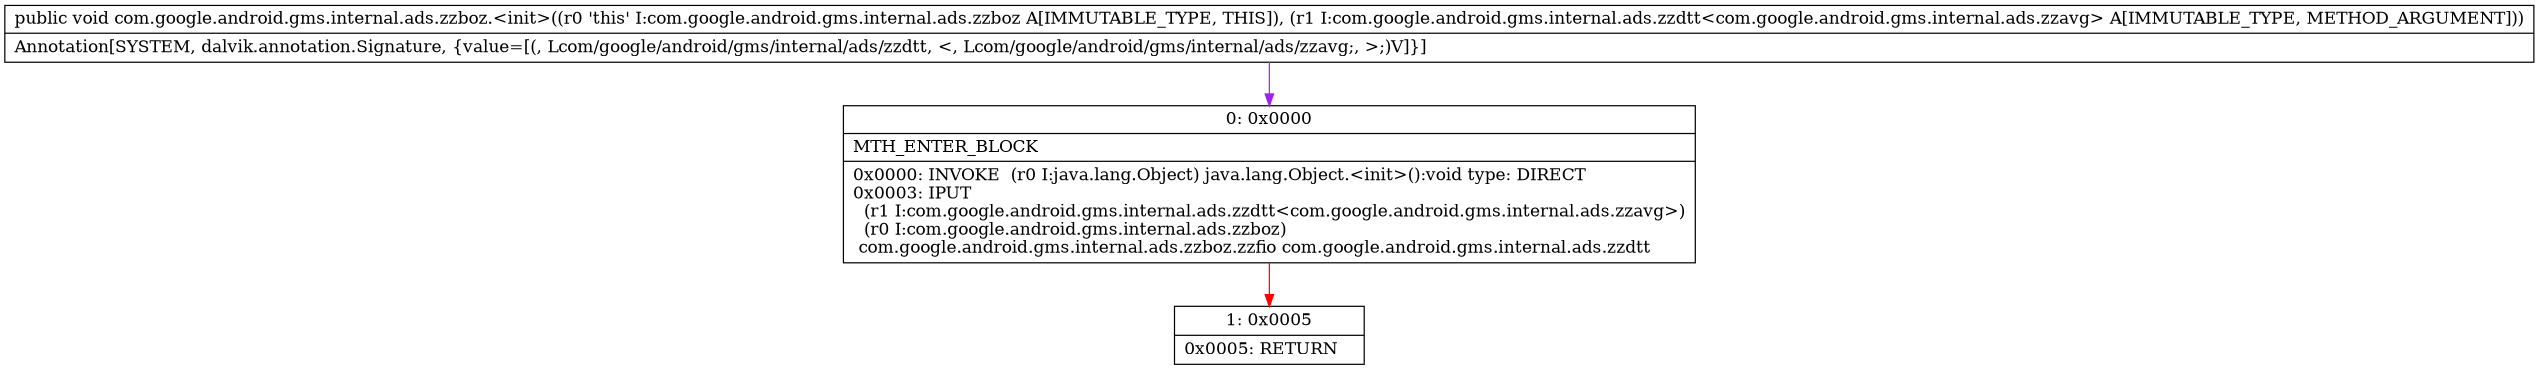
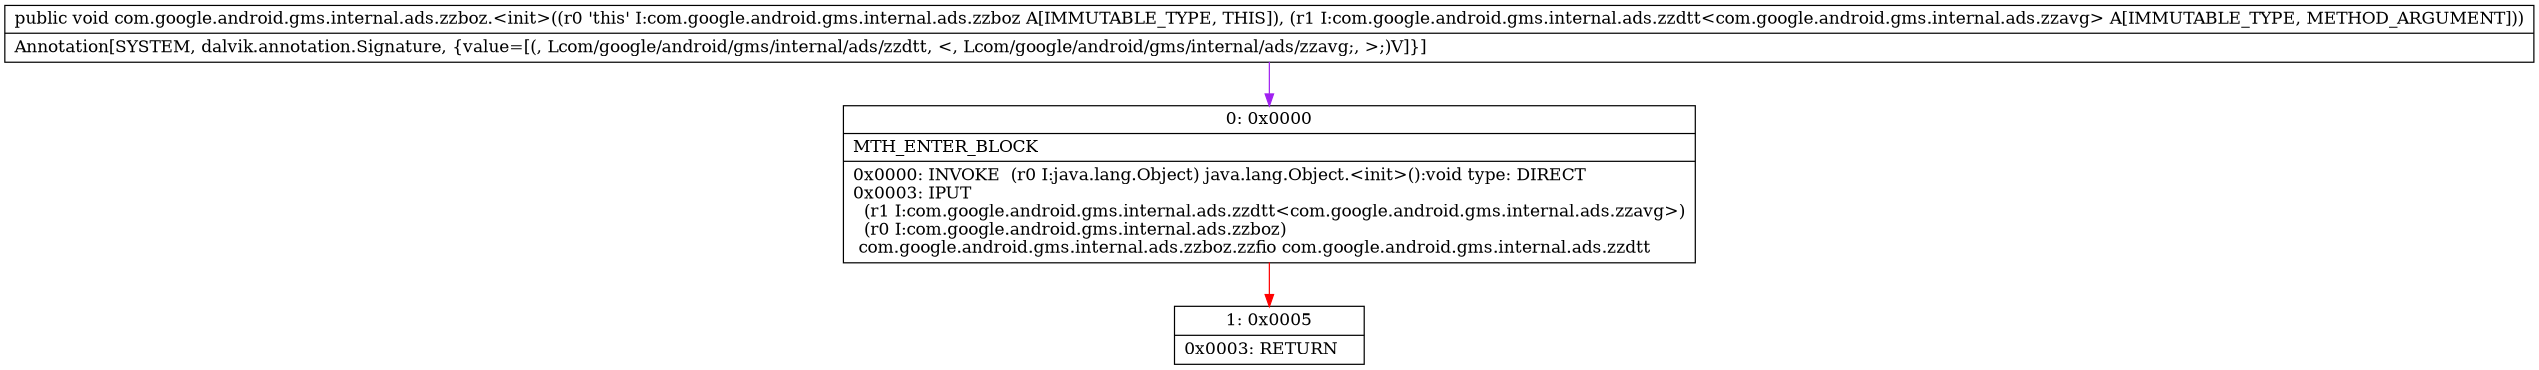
(1269, 349) -> (1269, 349)
